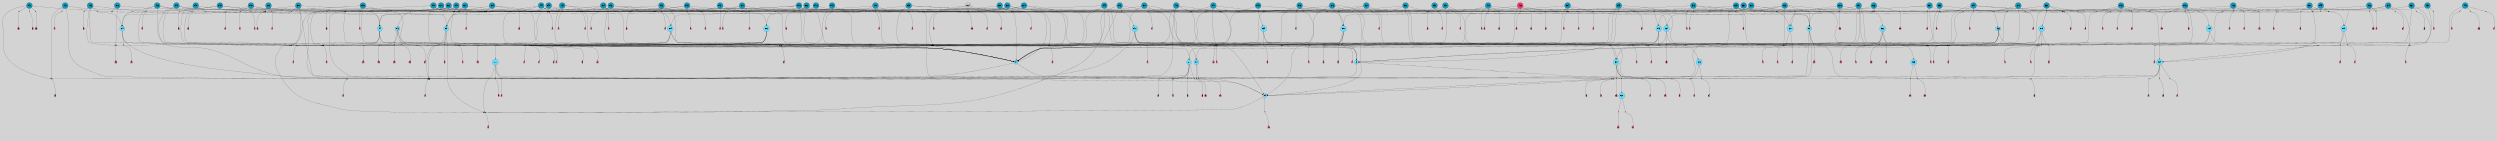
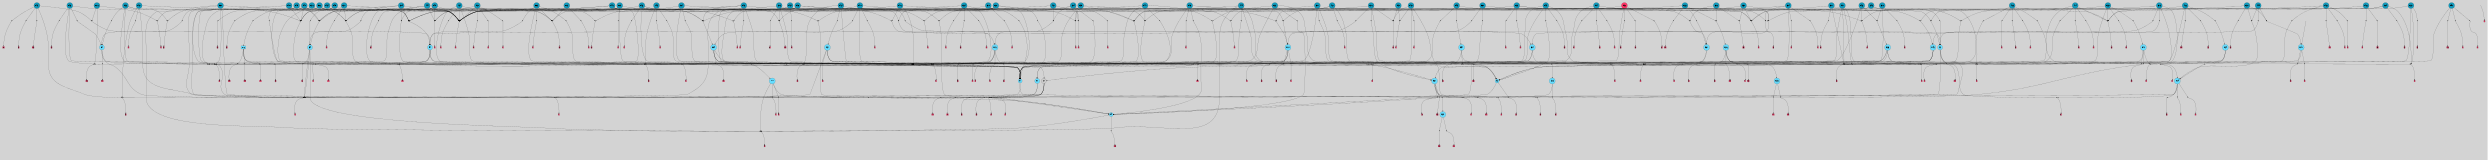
(968, 6) -> (964, 6)
(2427, 6) -> none
(1998, 29) -> (1888, 47)
(1189, 62) -> (1044, 81)
